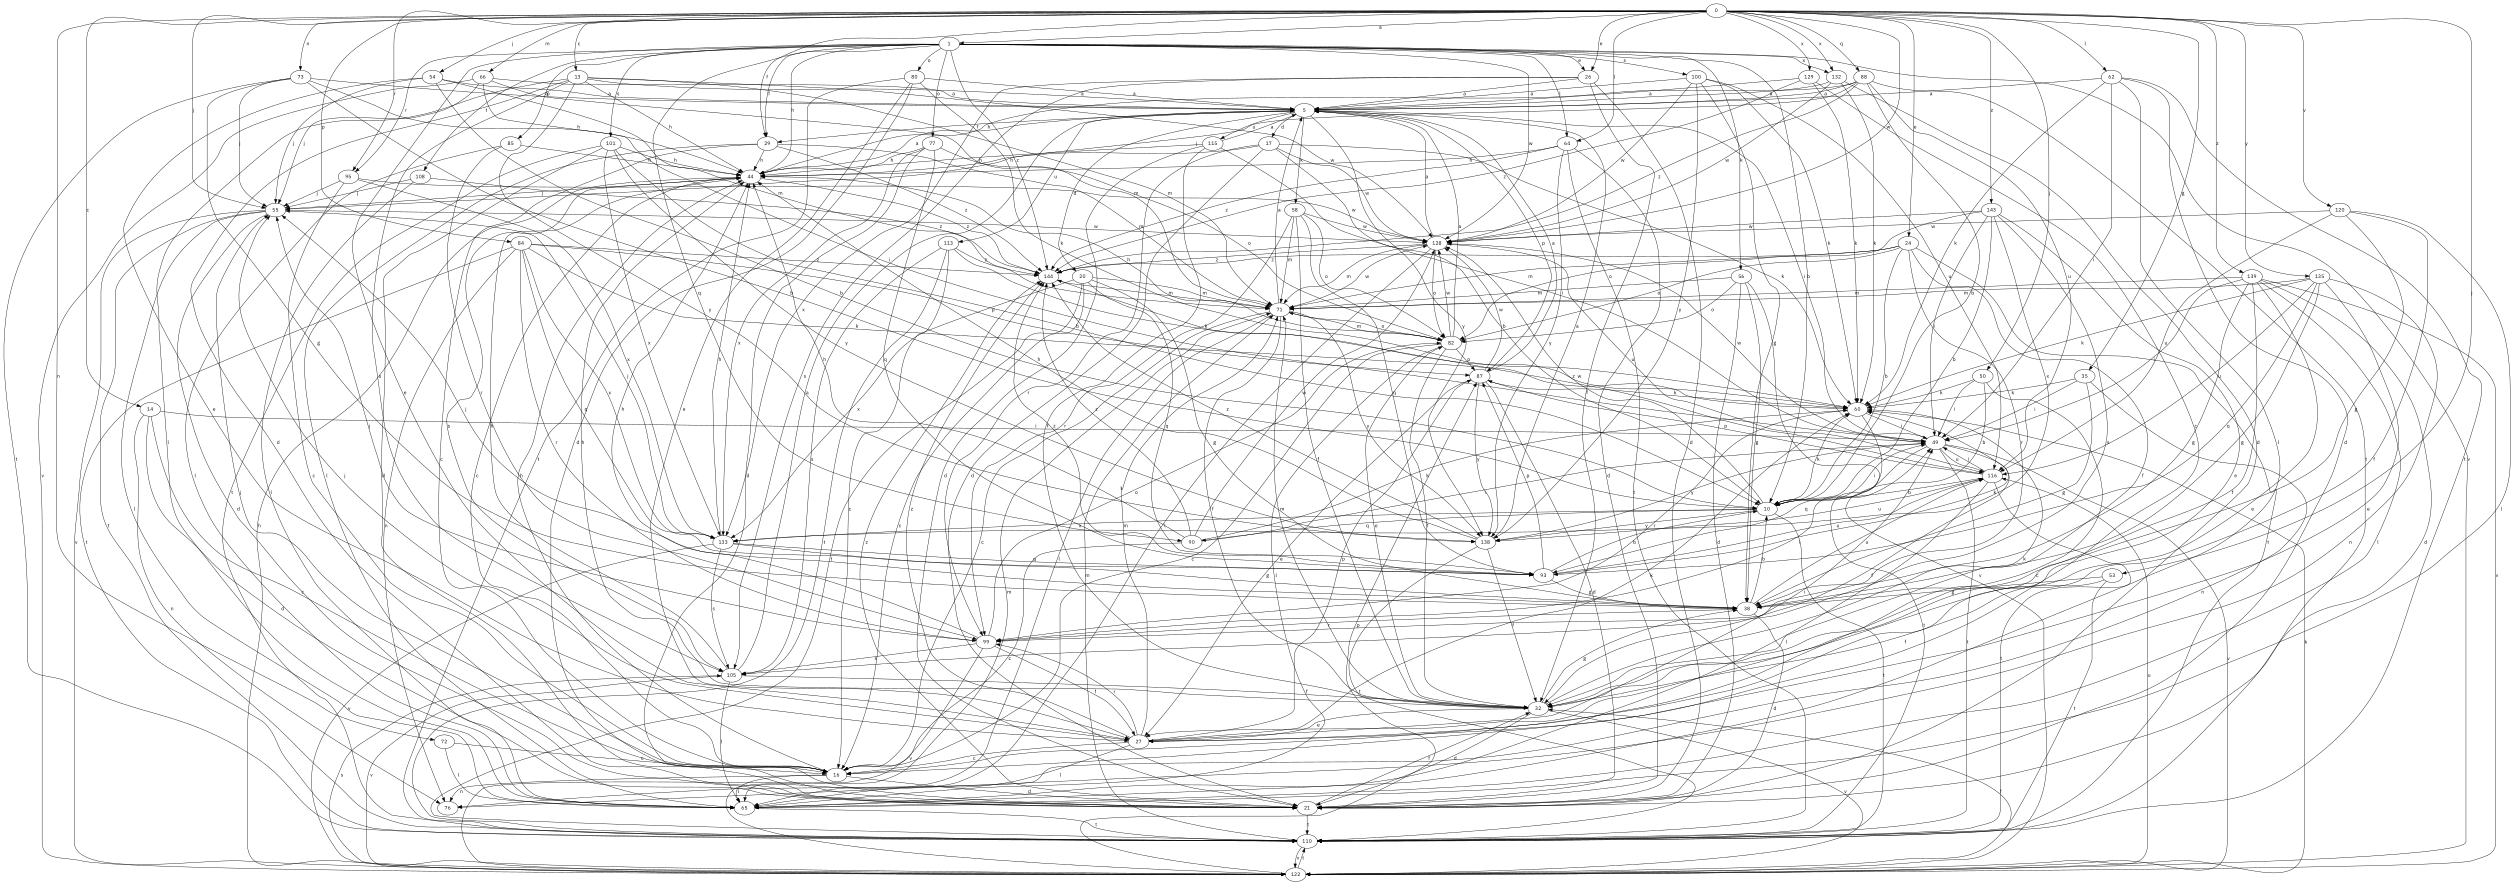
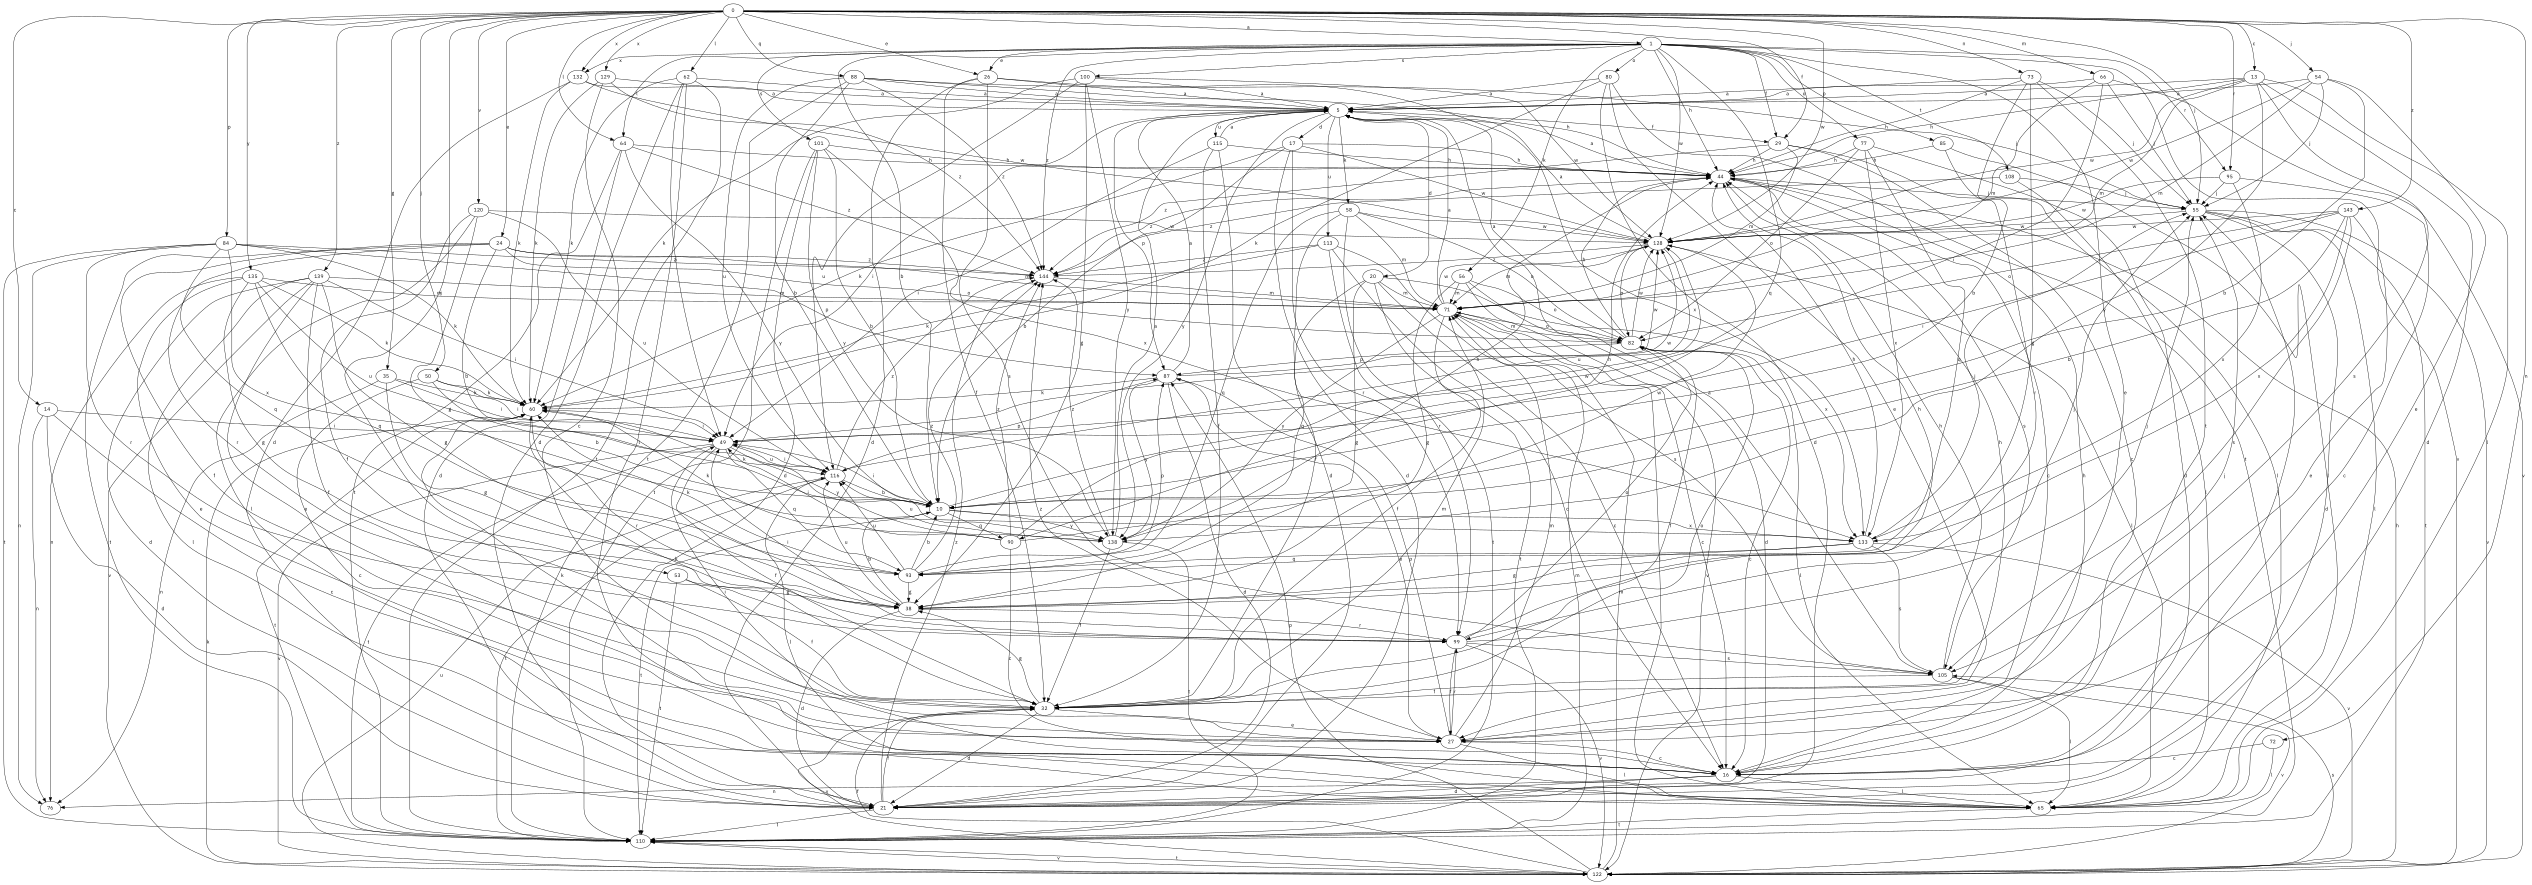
none -> (1968, 203)
(280, 777) -> (2157, 538)
